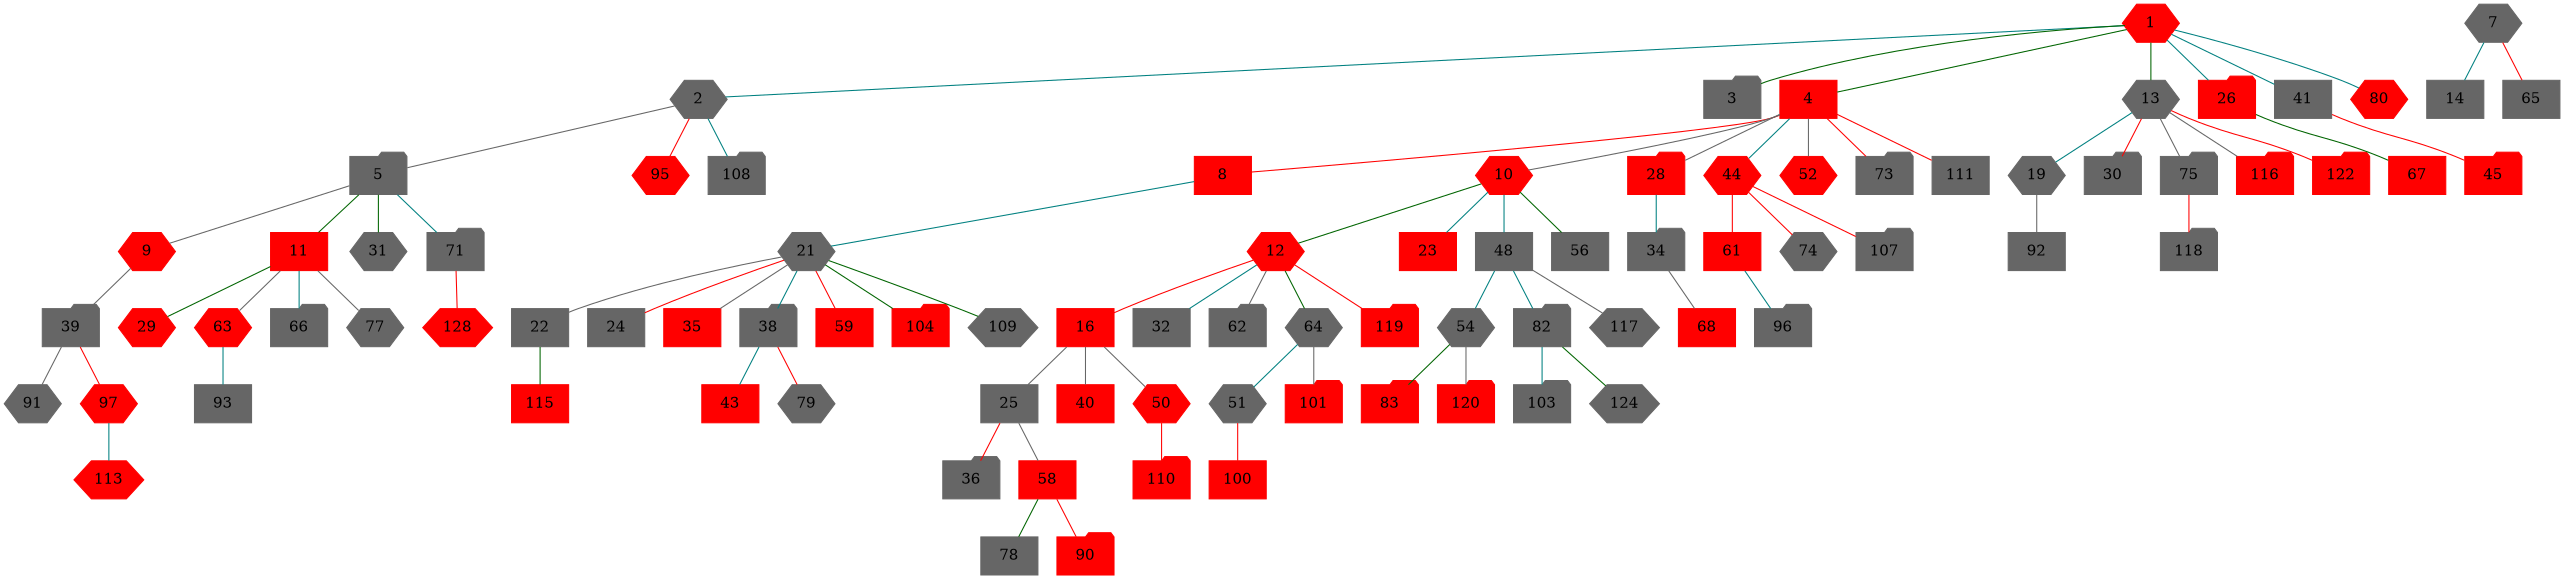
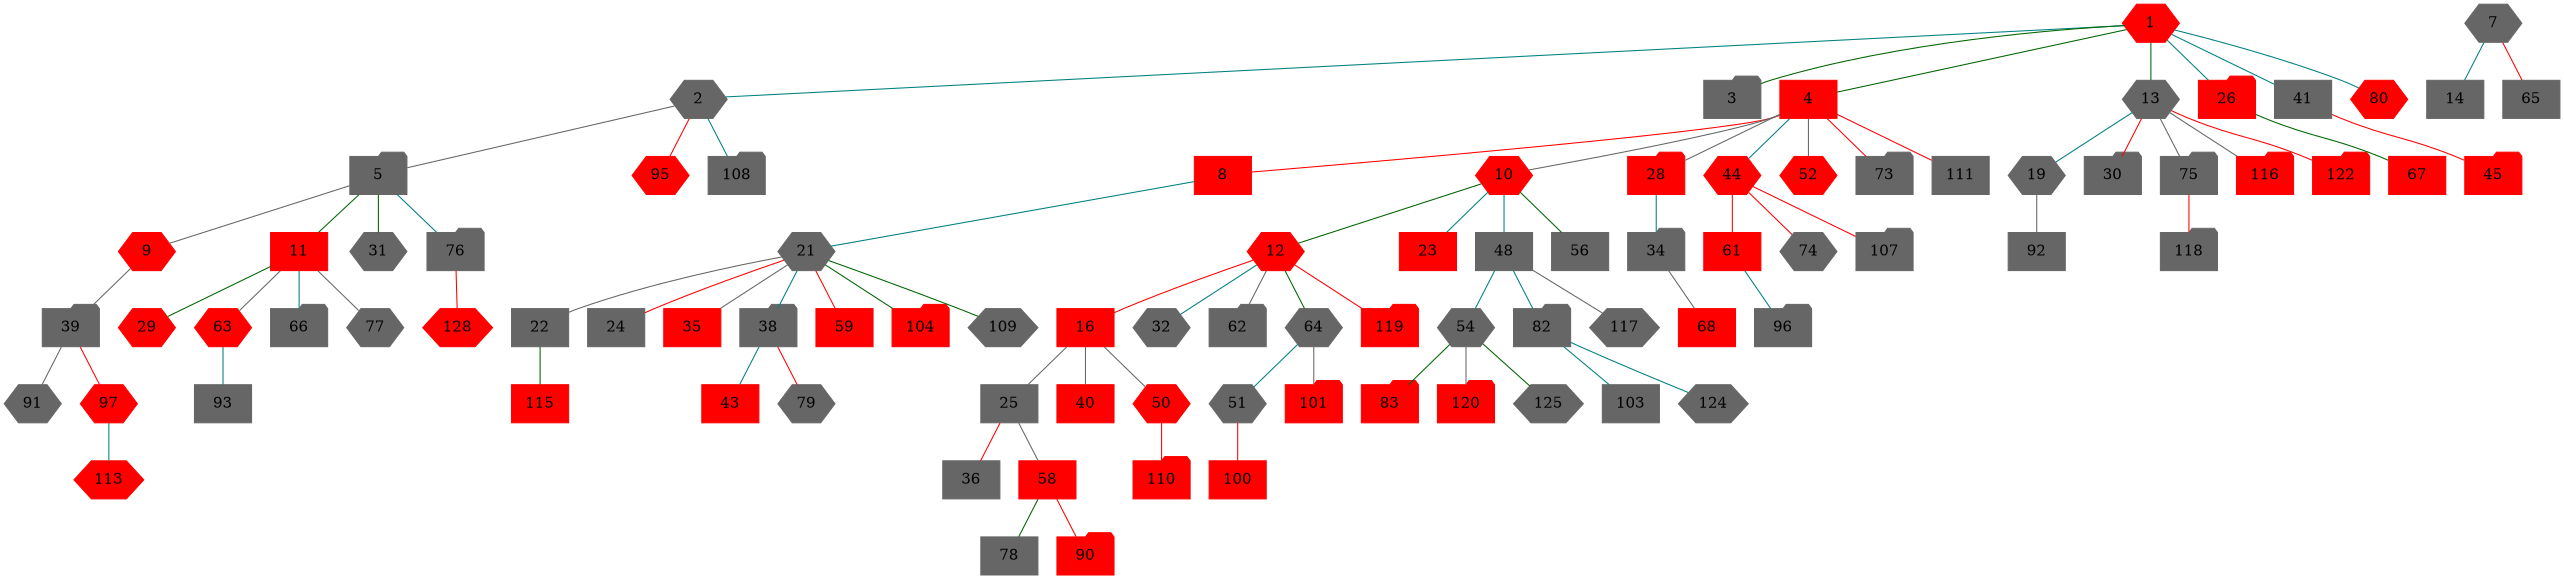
(456, 252) -> (456, 252)
(1162, 328) -> (1162, 328)
(1584, 366) -> (1629, 368)
(1542, 404) -> (1631, 404)
none -> (1548, 404)
(971, 480) -> (971, 480)
